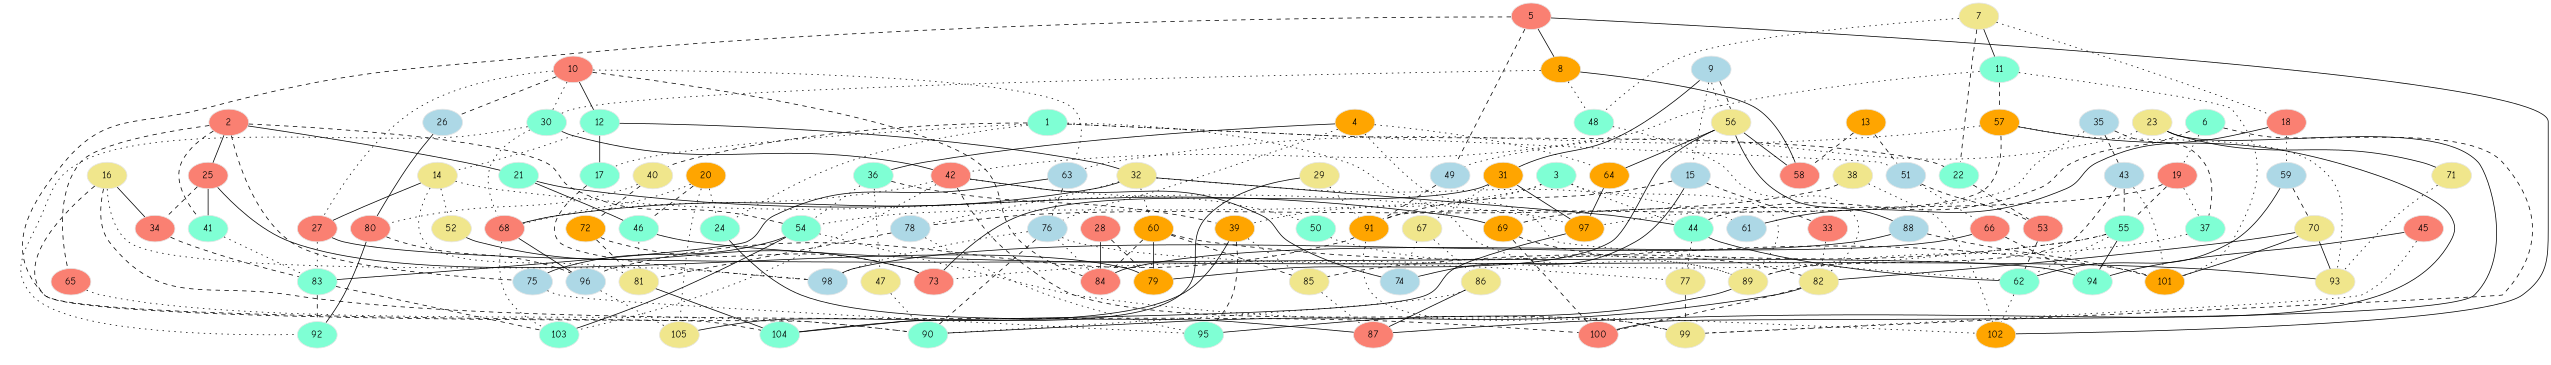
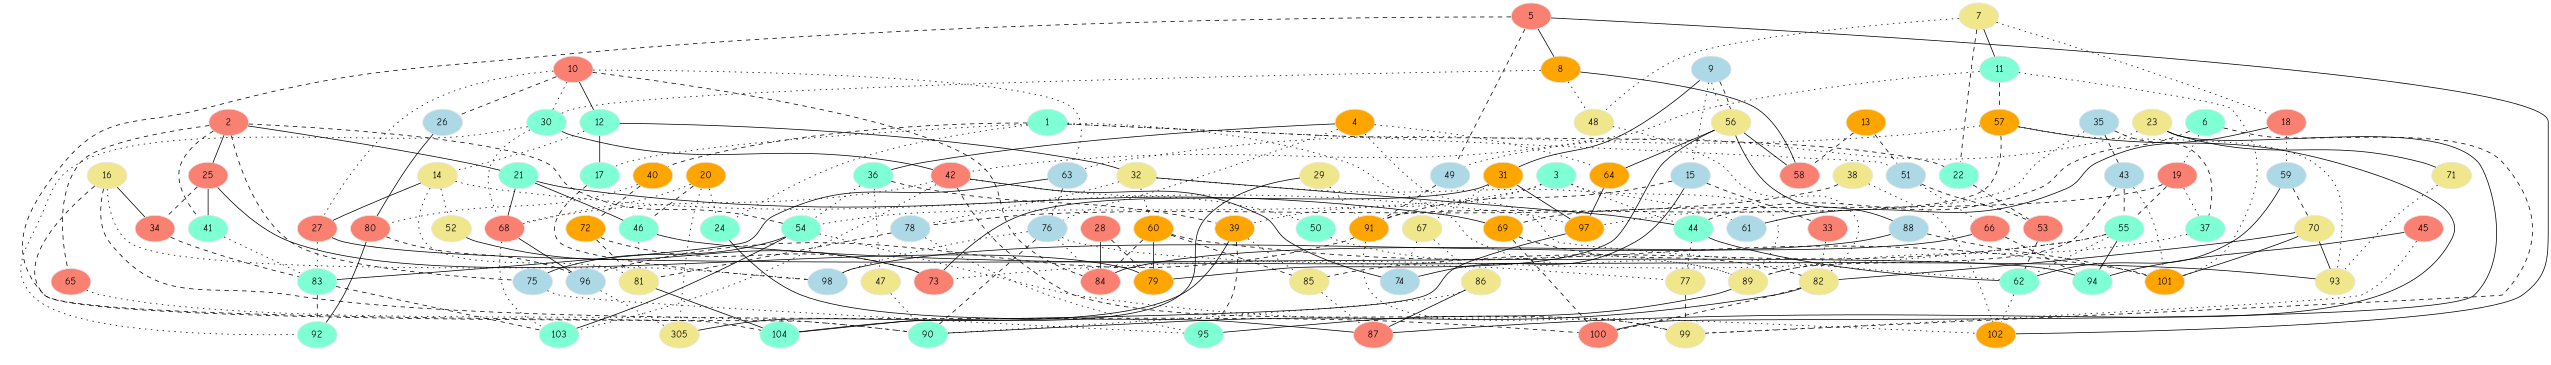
(1594, 122) -> (1594, 122)
(653, 176) -> (653, 176)
(821, 205) -> (512, 201)
(679, 335) -> (679, 335)
